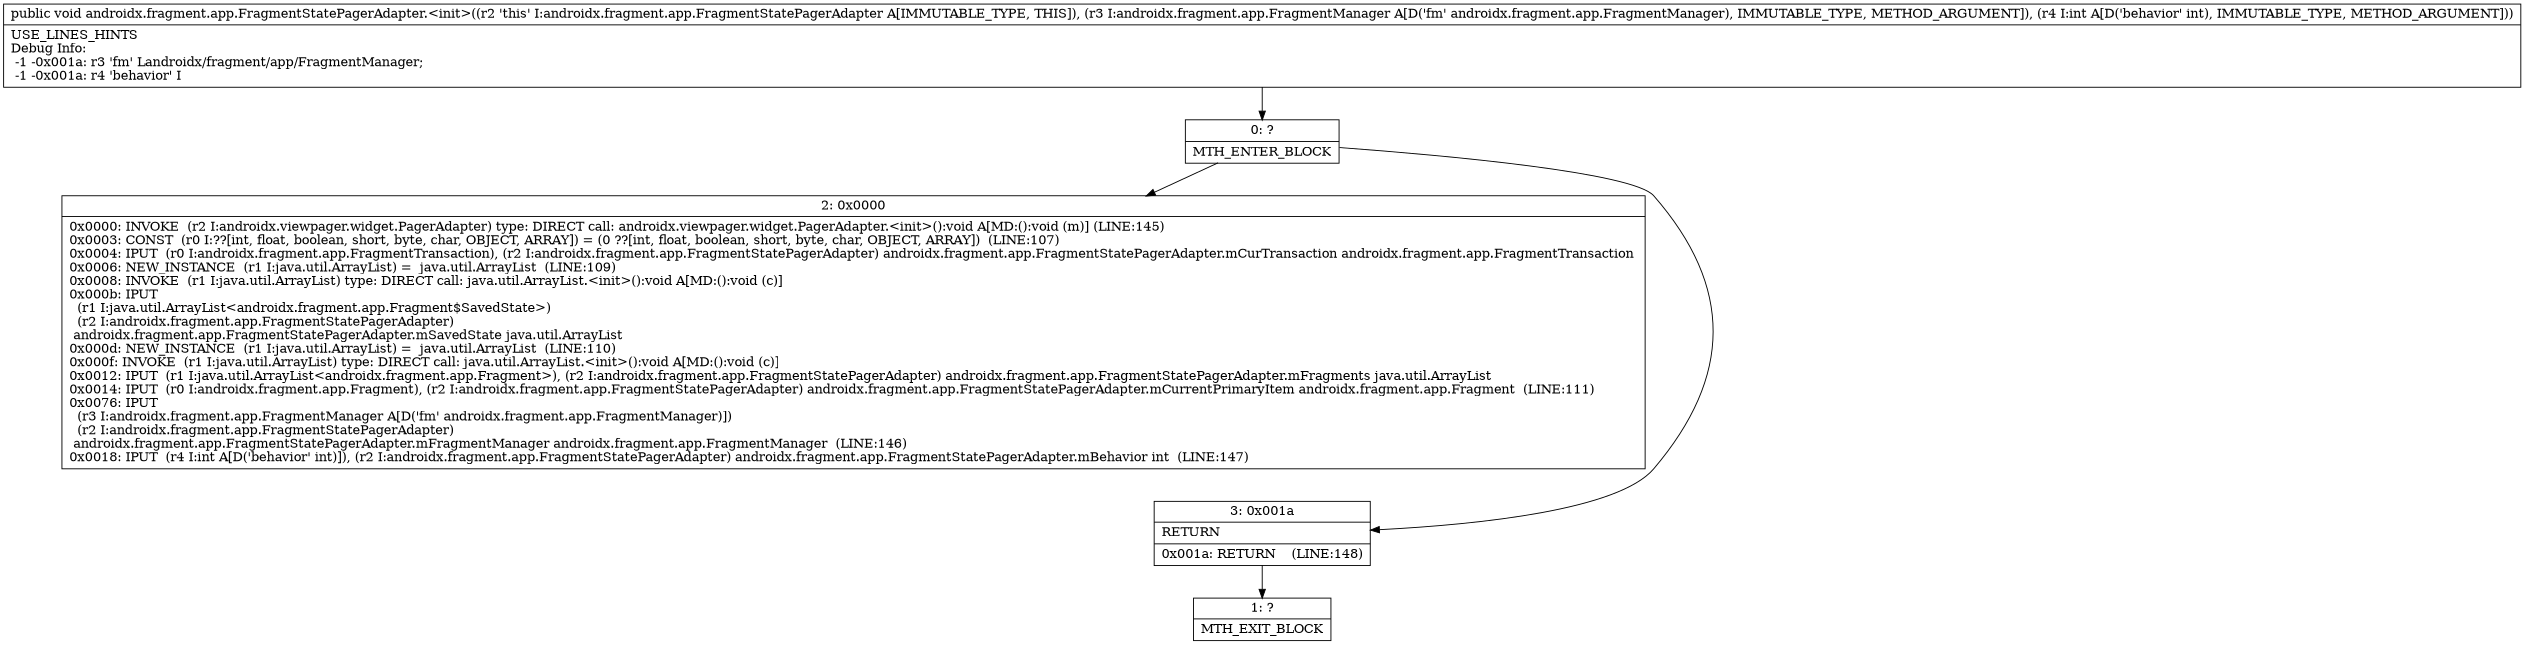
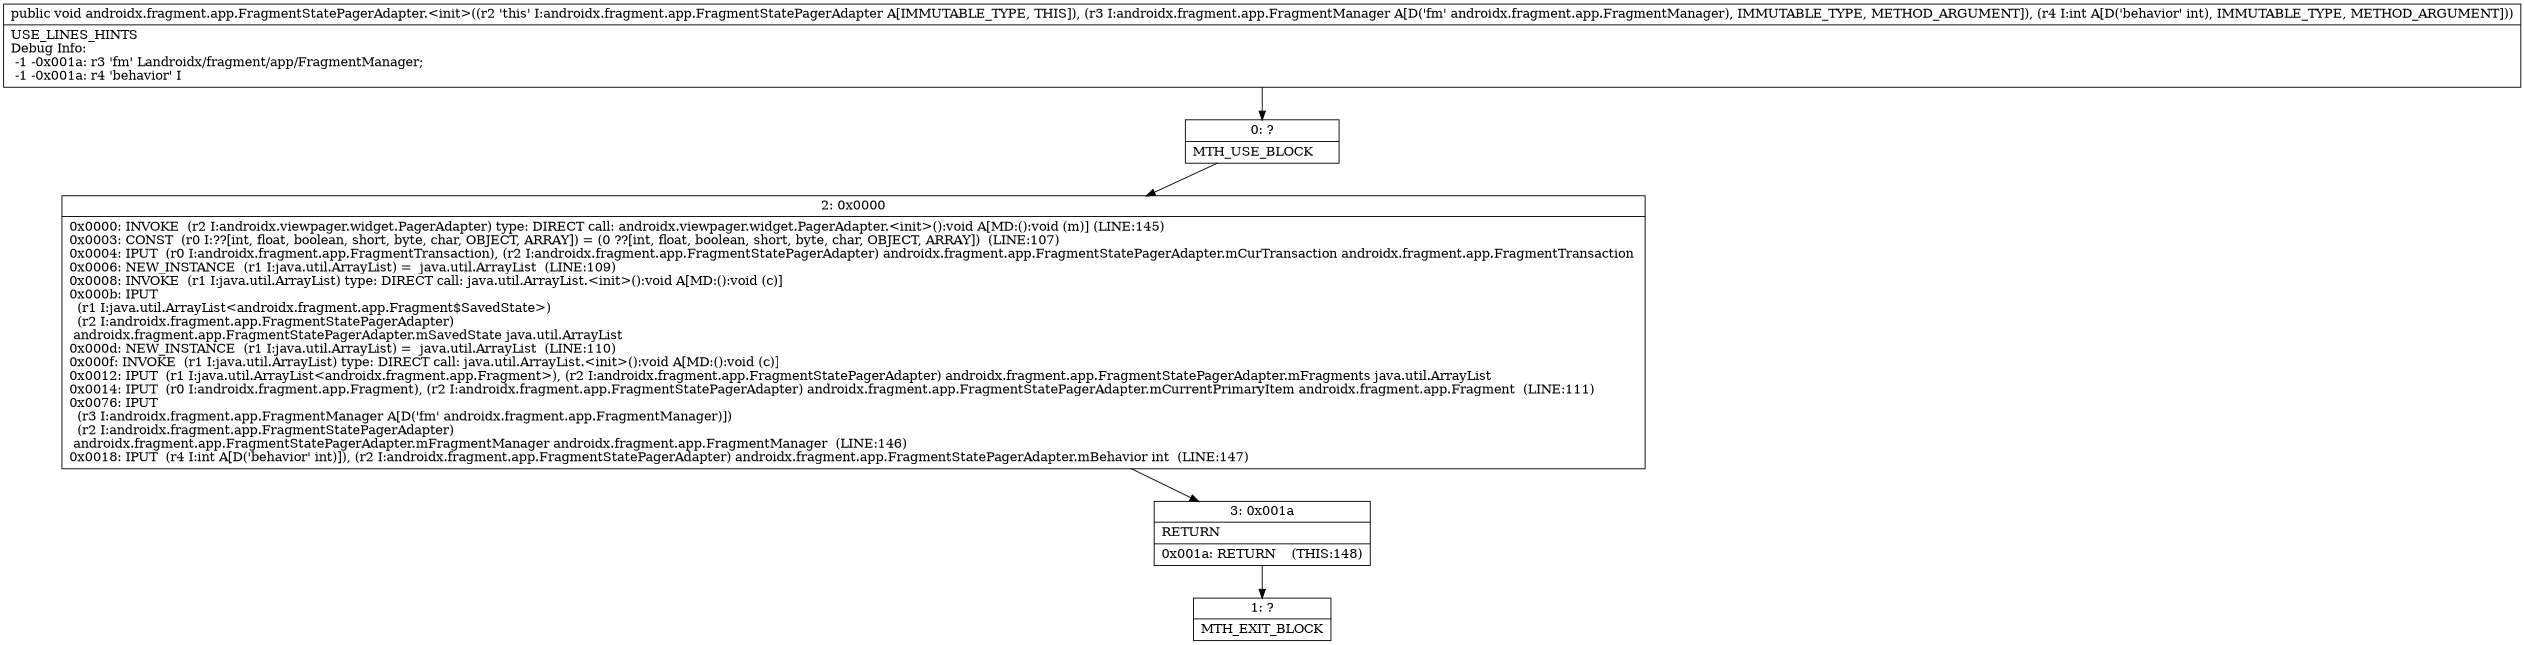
(1262, 152) -> (1253, 152)
(1711, 315) -> (1161, 483)
(1262, 554) -> (1262, 554)
